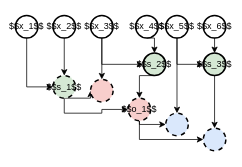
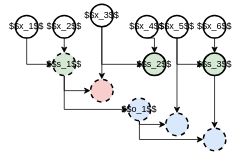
(102, 27) -> (102, 15)
(139, 79) -> none
(64, 87) -> (64, 64)
(139, 109) -> (139, 109)
